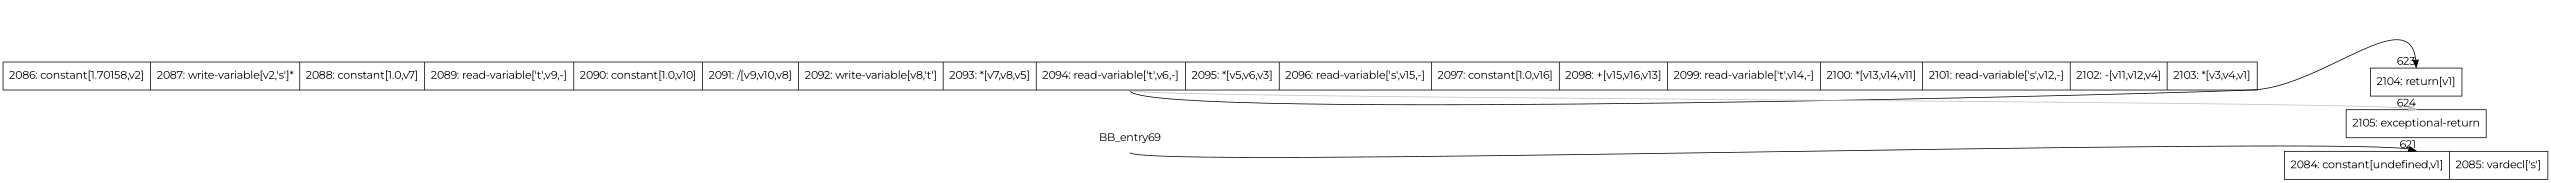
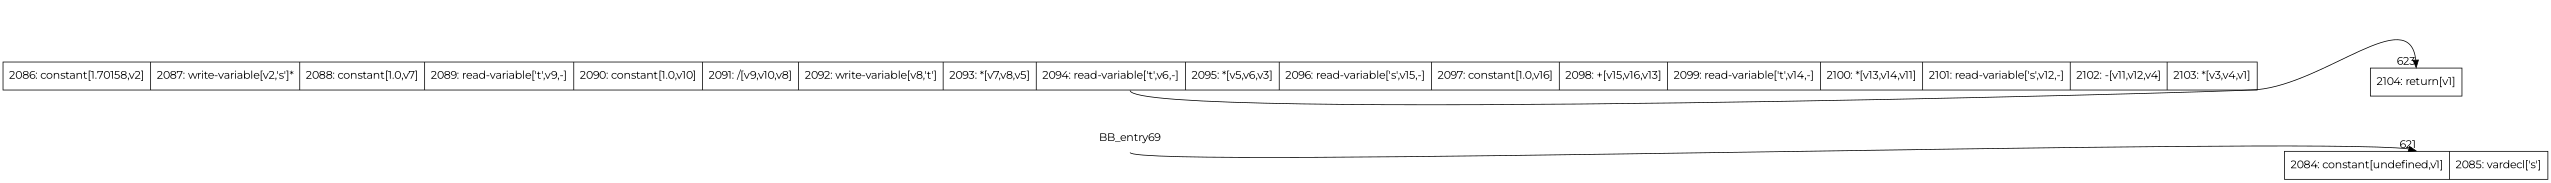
(2416, 124) -> none
